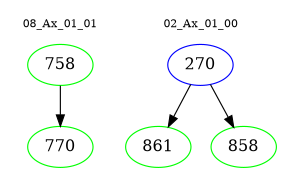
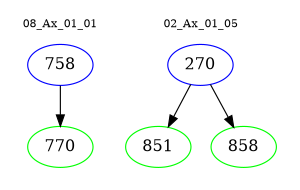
(201, 24) -> (201, 24)
(60, 65) -> (60, 65)
(158, 147) -> (158, 147)
